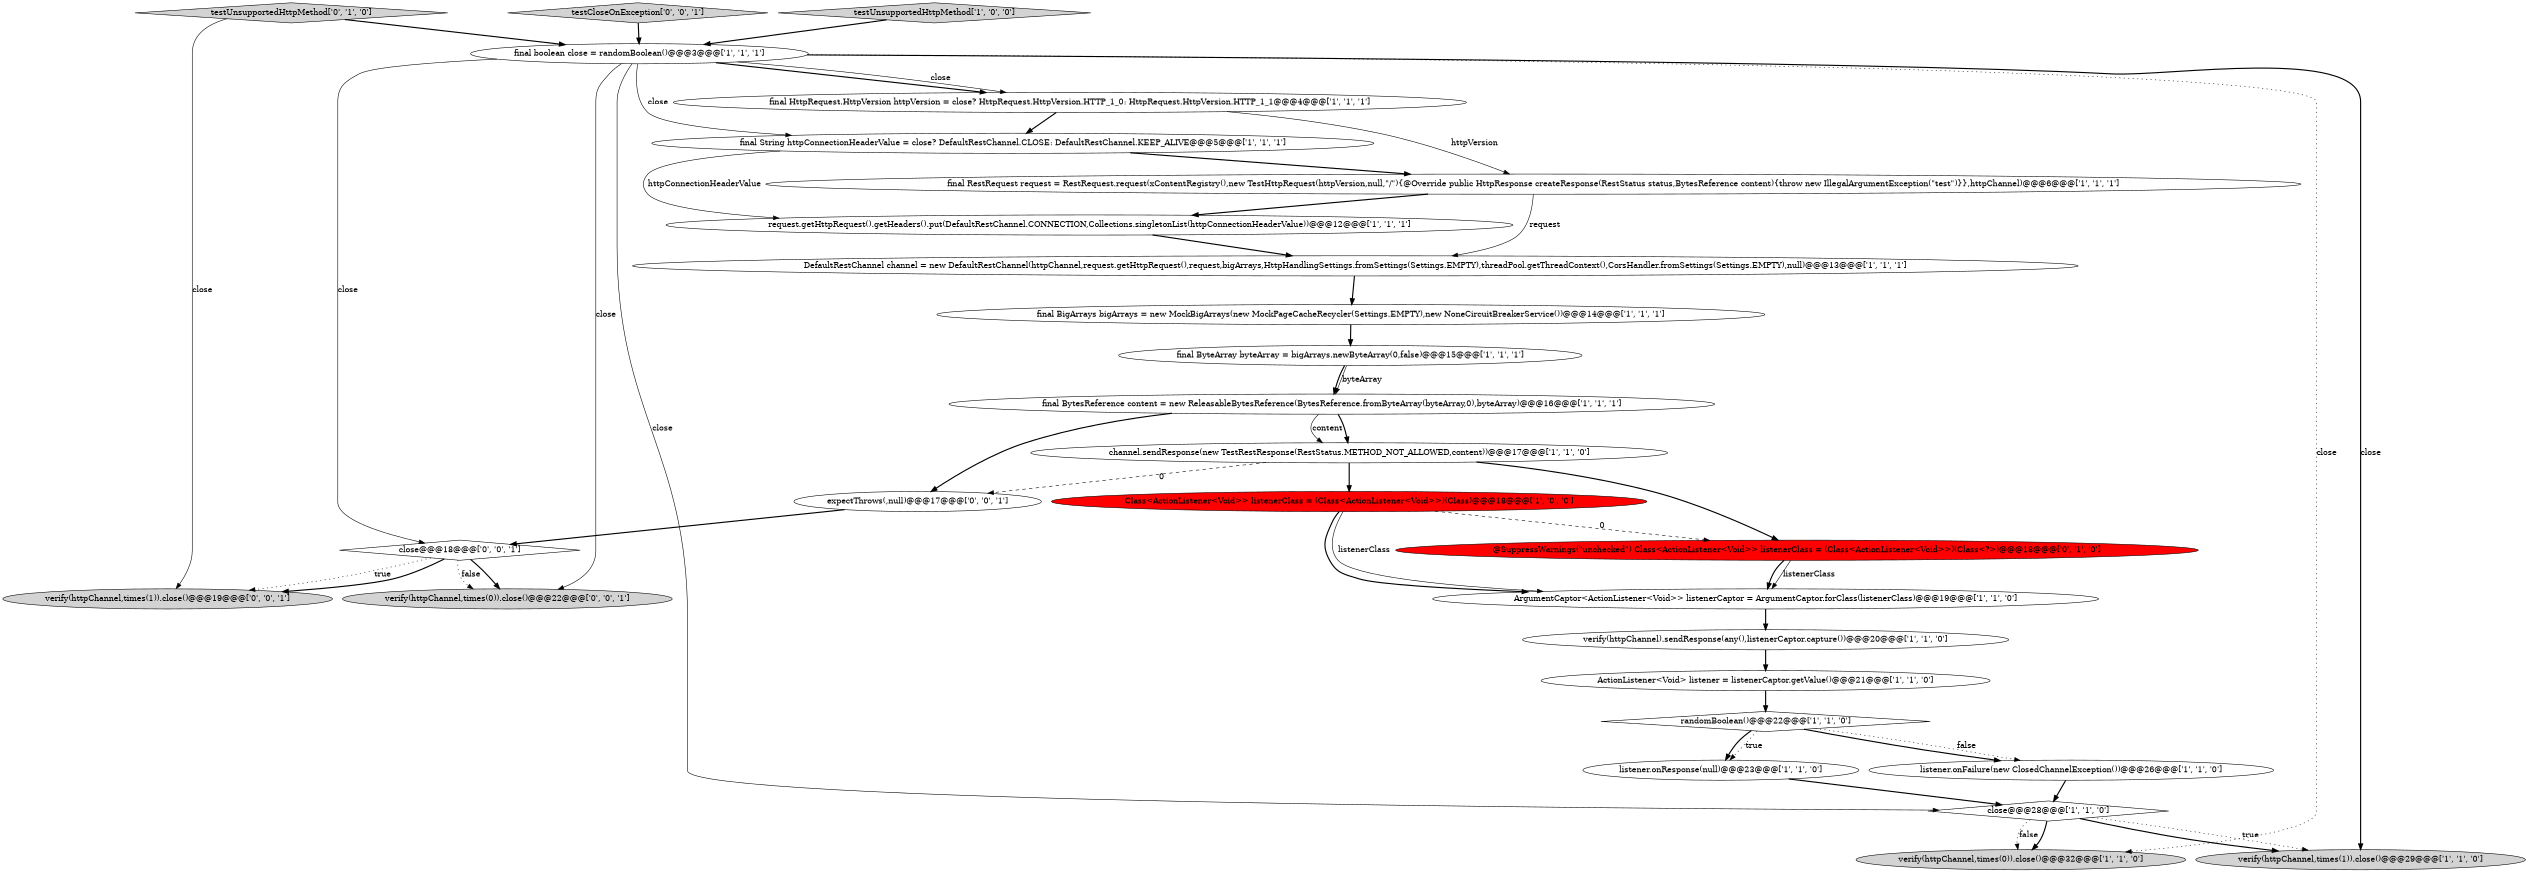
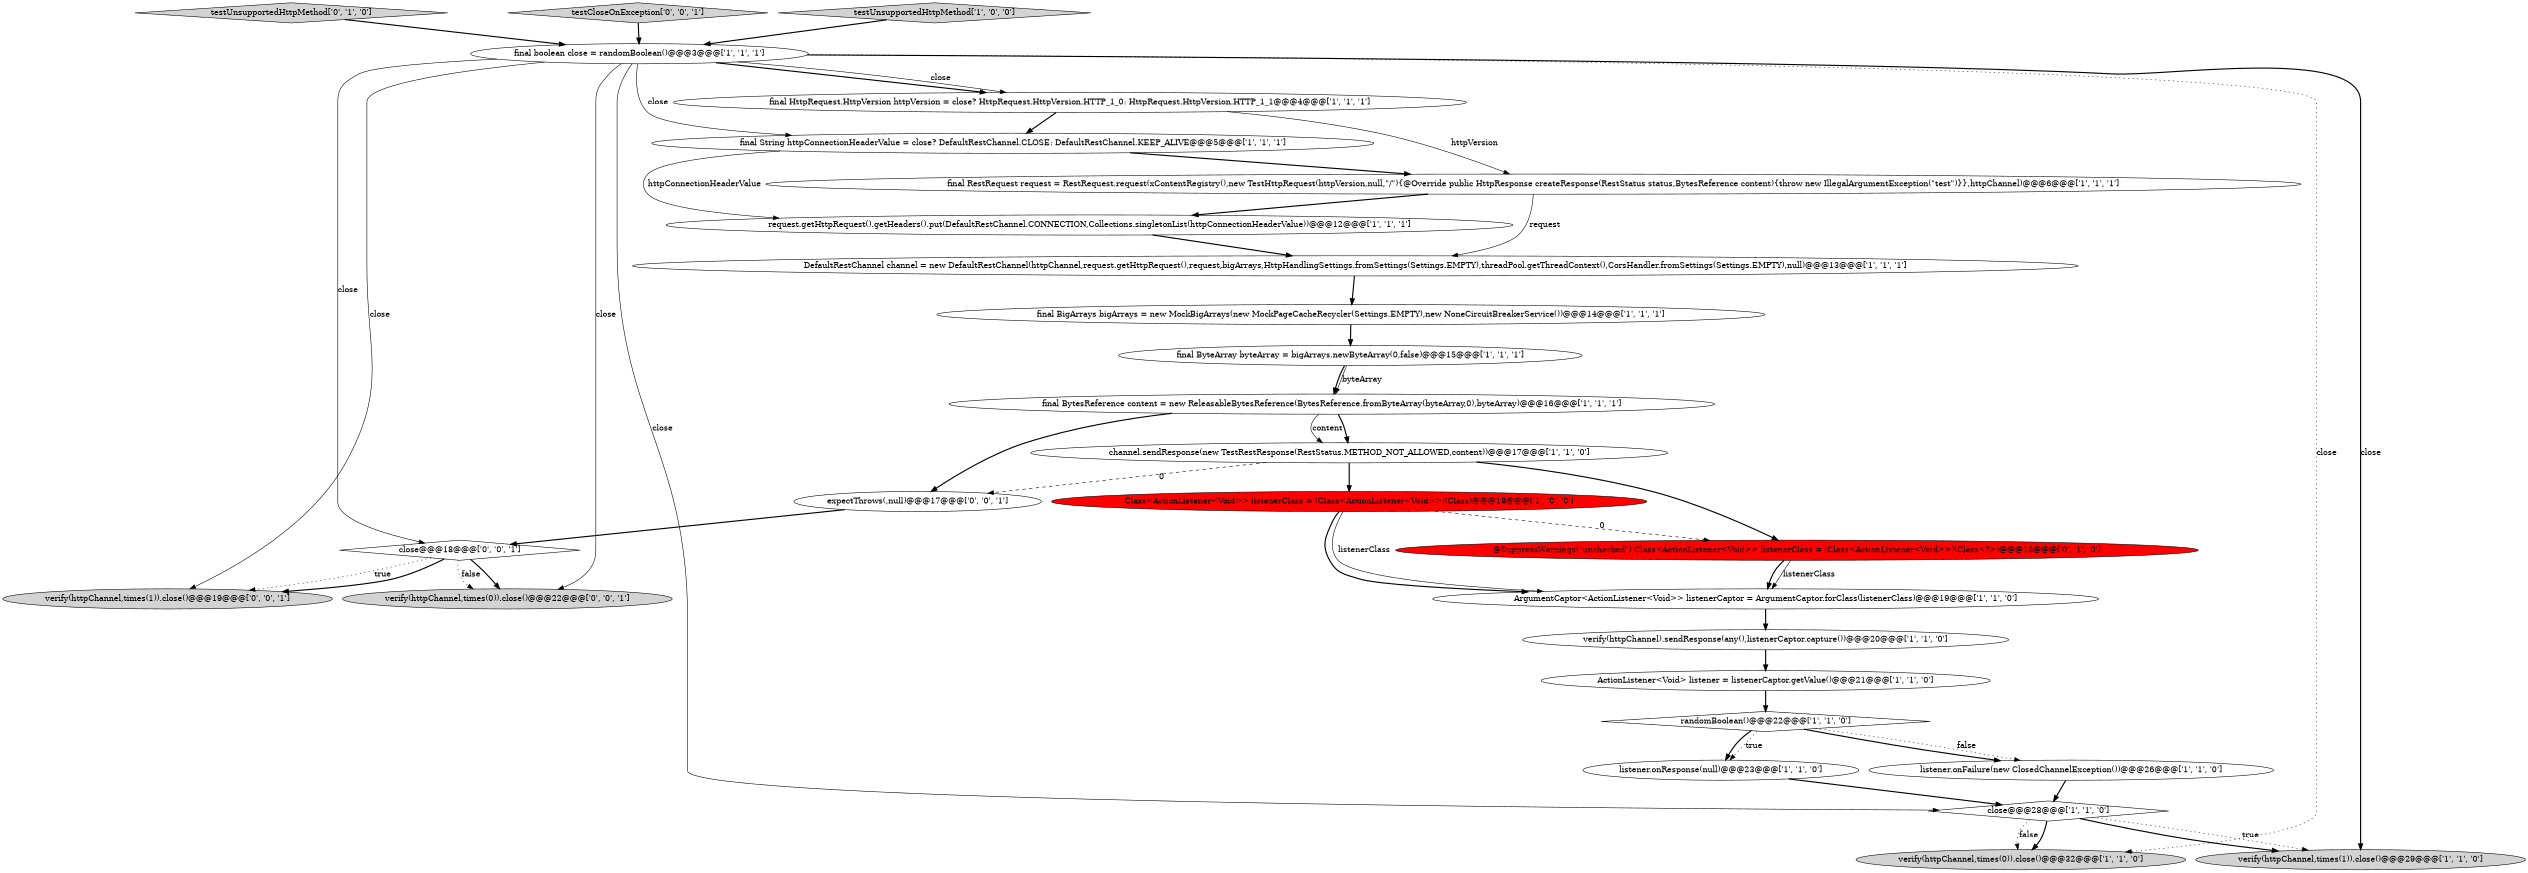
(192, 294) -> (368, 291)
